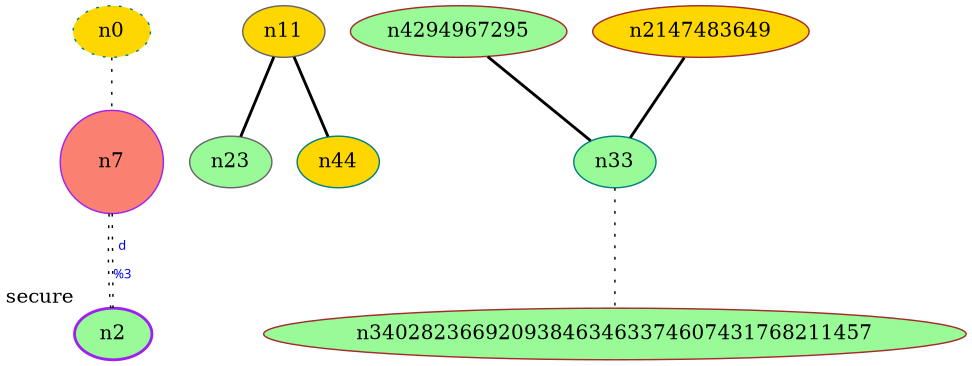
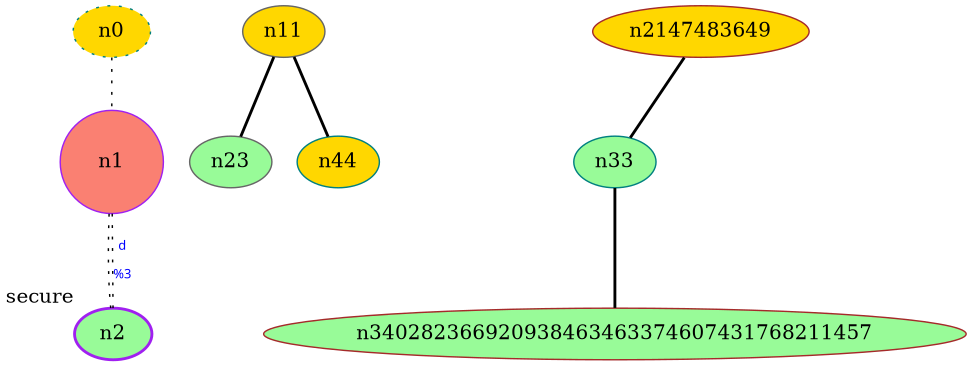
(459, 32) -> none
(112, 162) -> (112, 162)
(615, 248) -> (615, 248)
